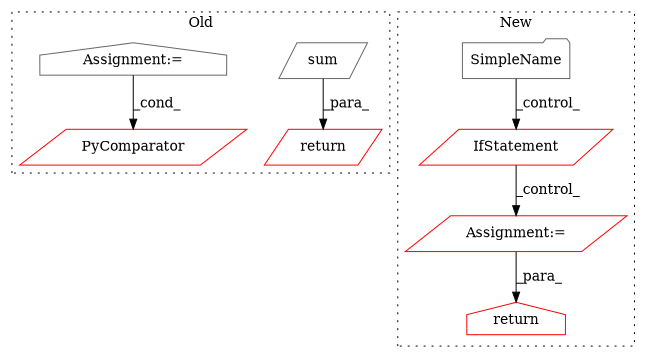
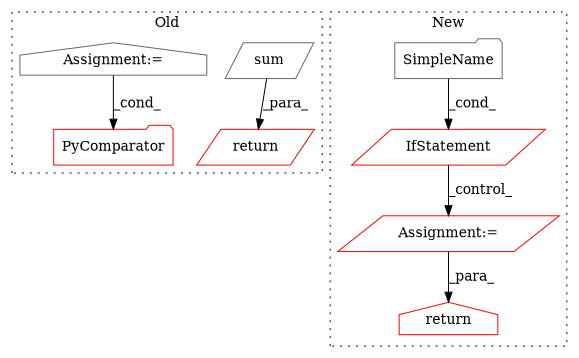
(548, 104) -> (472, 104)
(133, 147) -> (113, 147)
